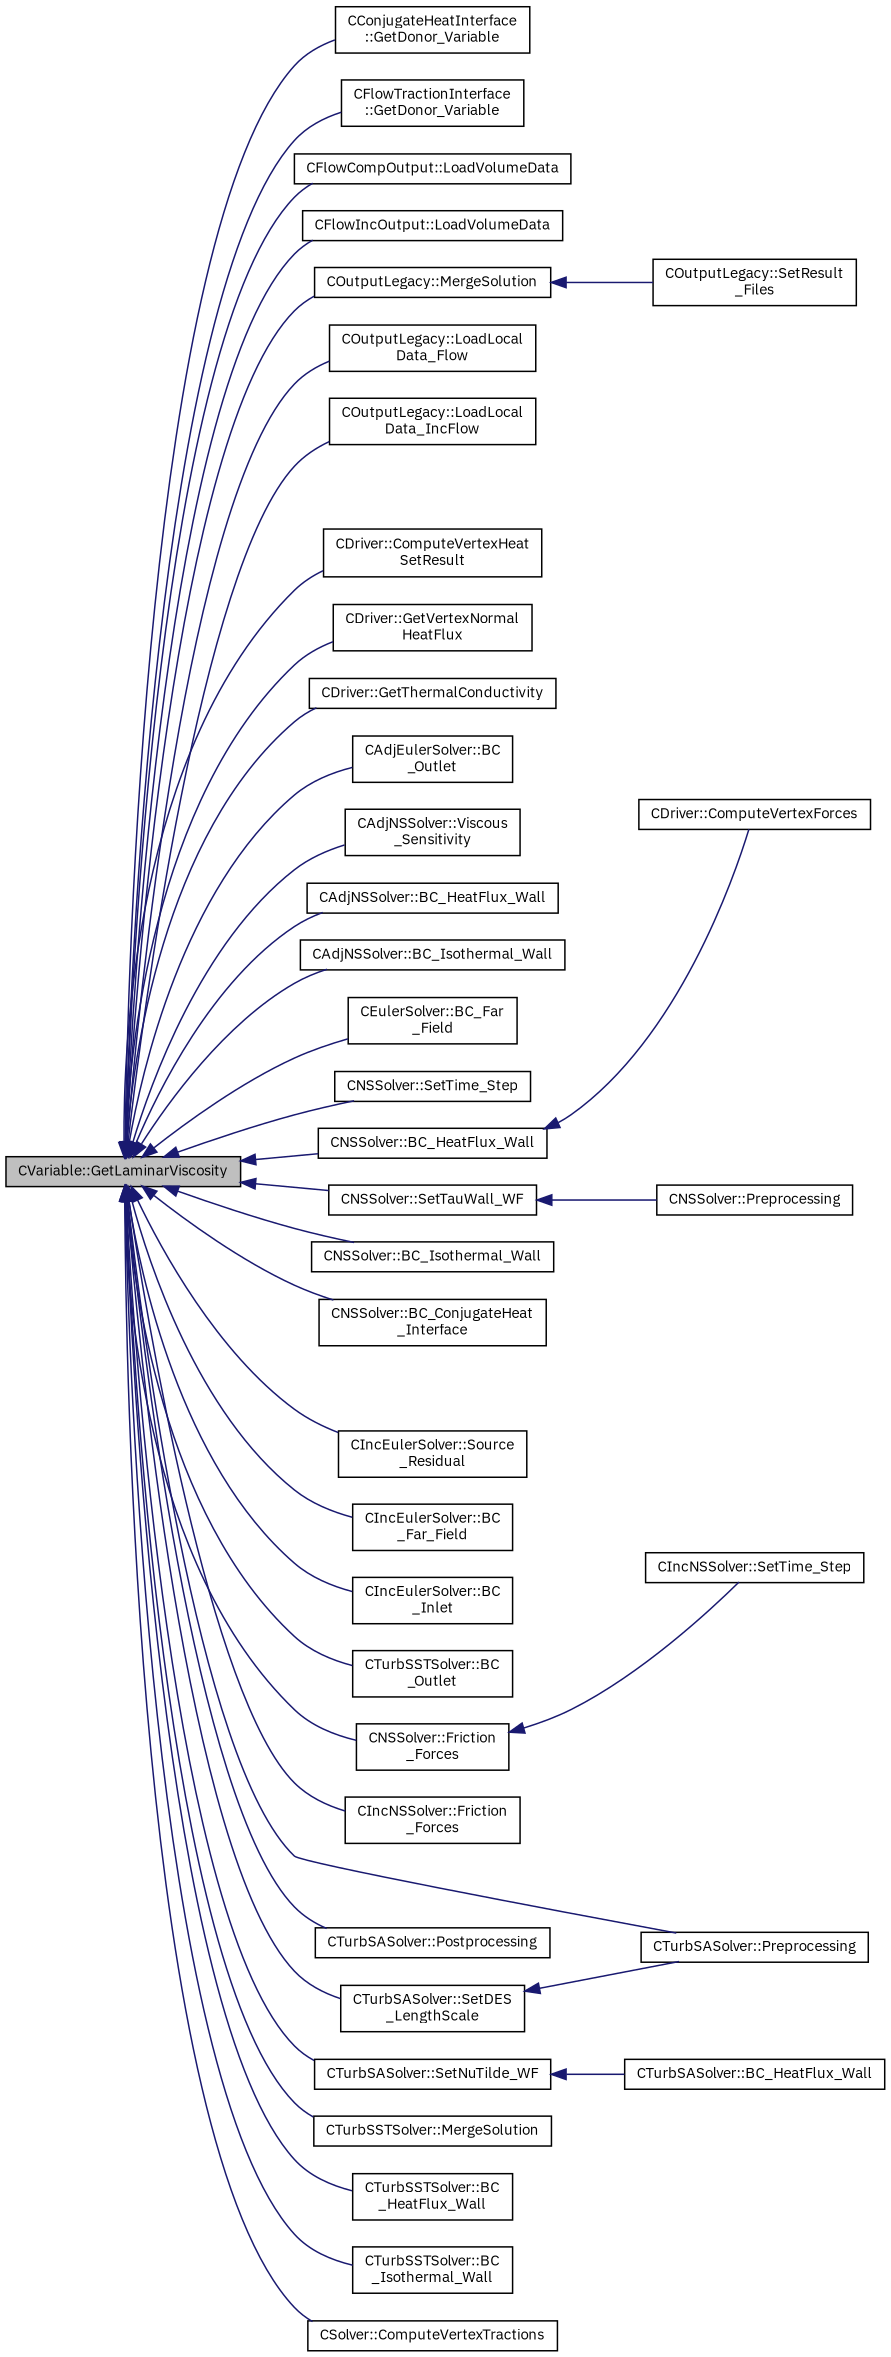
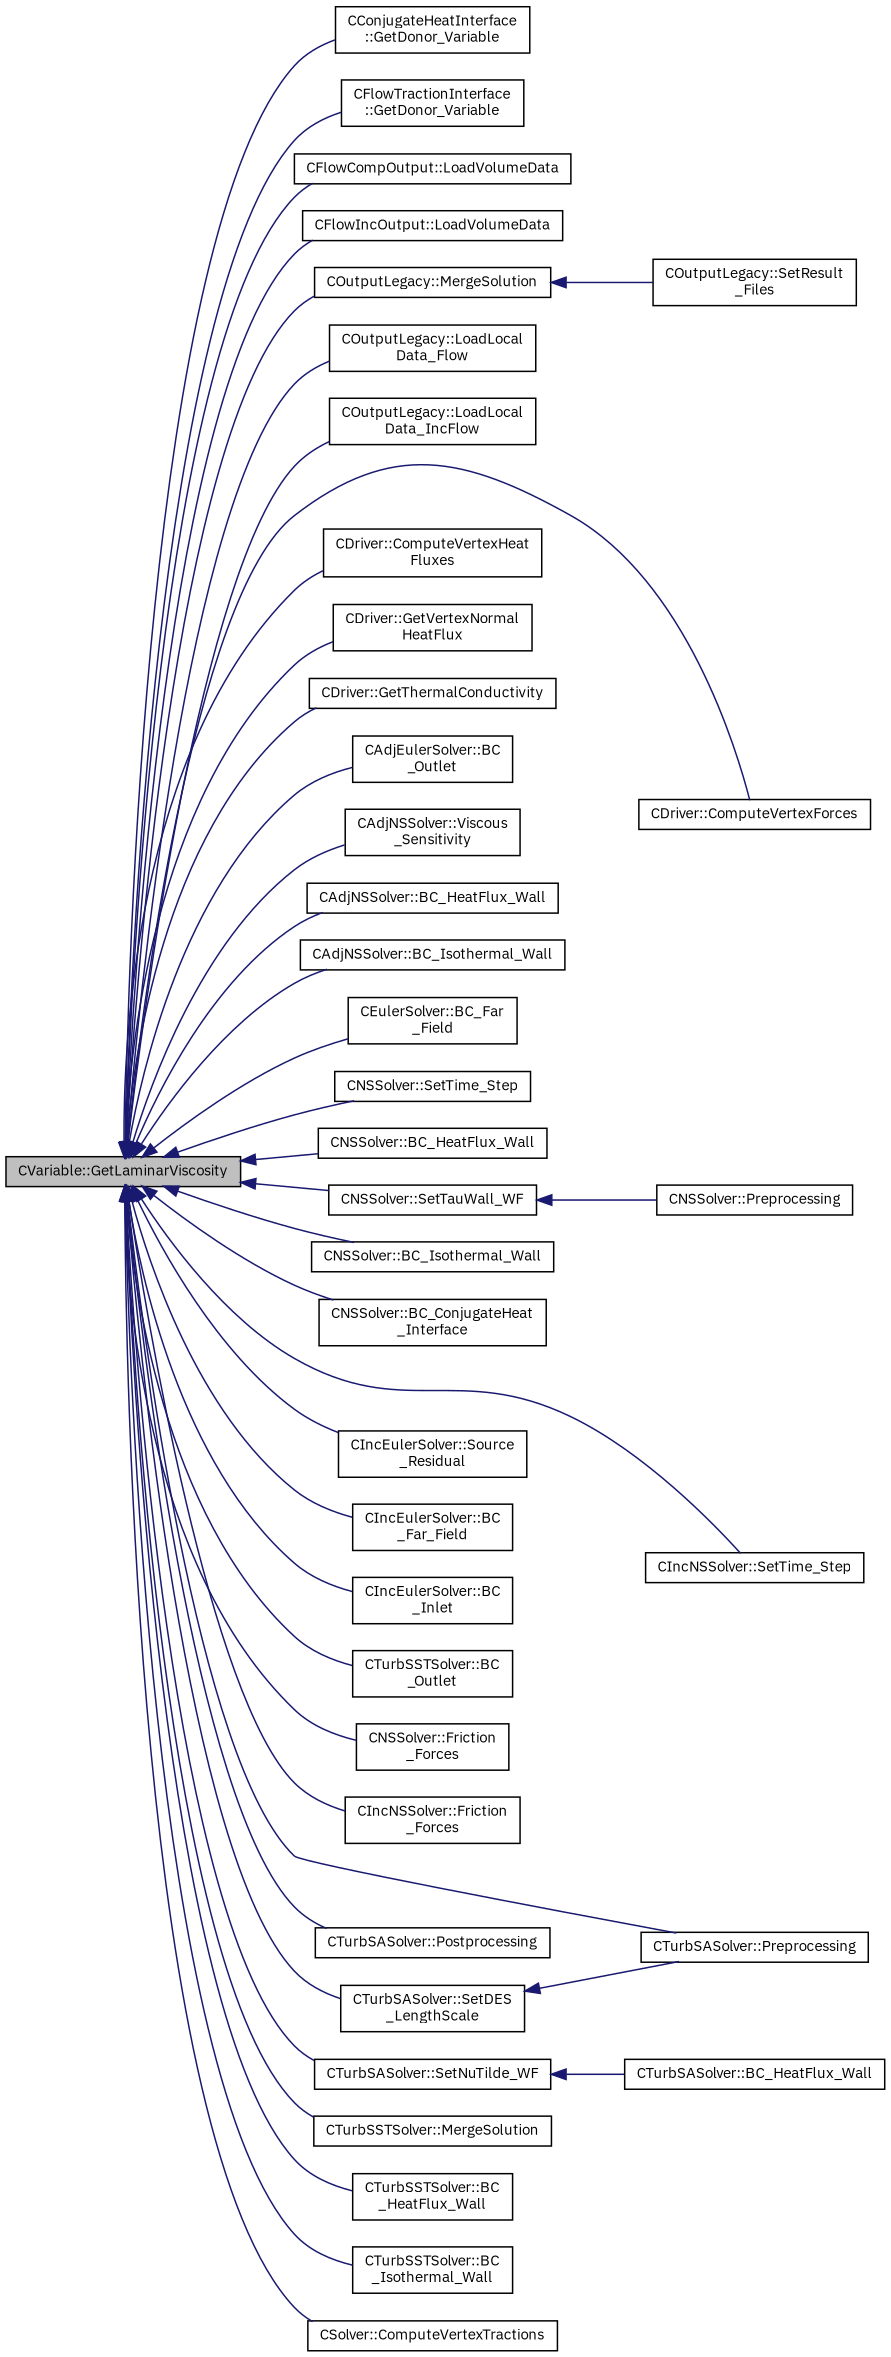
(433, 553) -> (433, 553)
(677, 992) -> (290, 521)
(639, 1667) -> (430, 1391)
